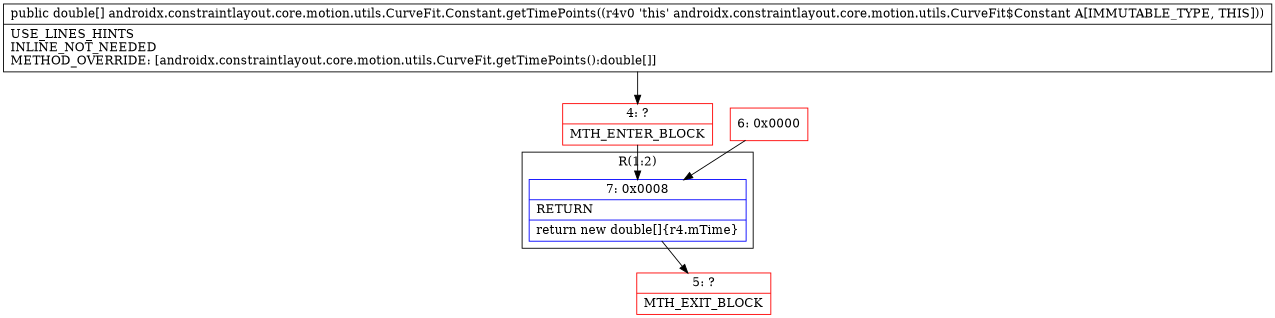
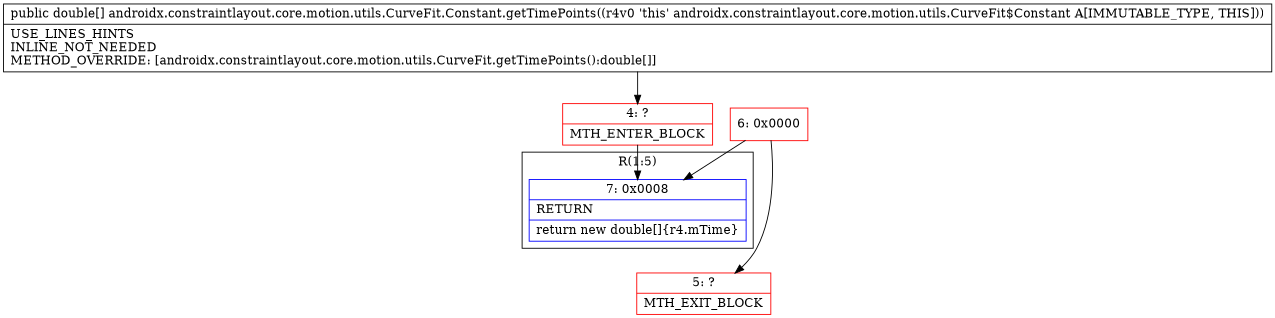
(638, 162) -> (638, 162)
(672, 254) -> (770, 207)
